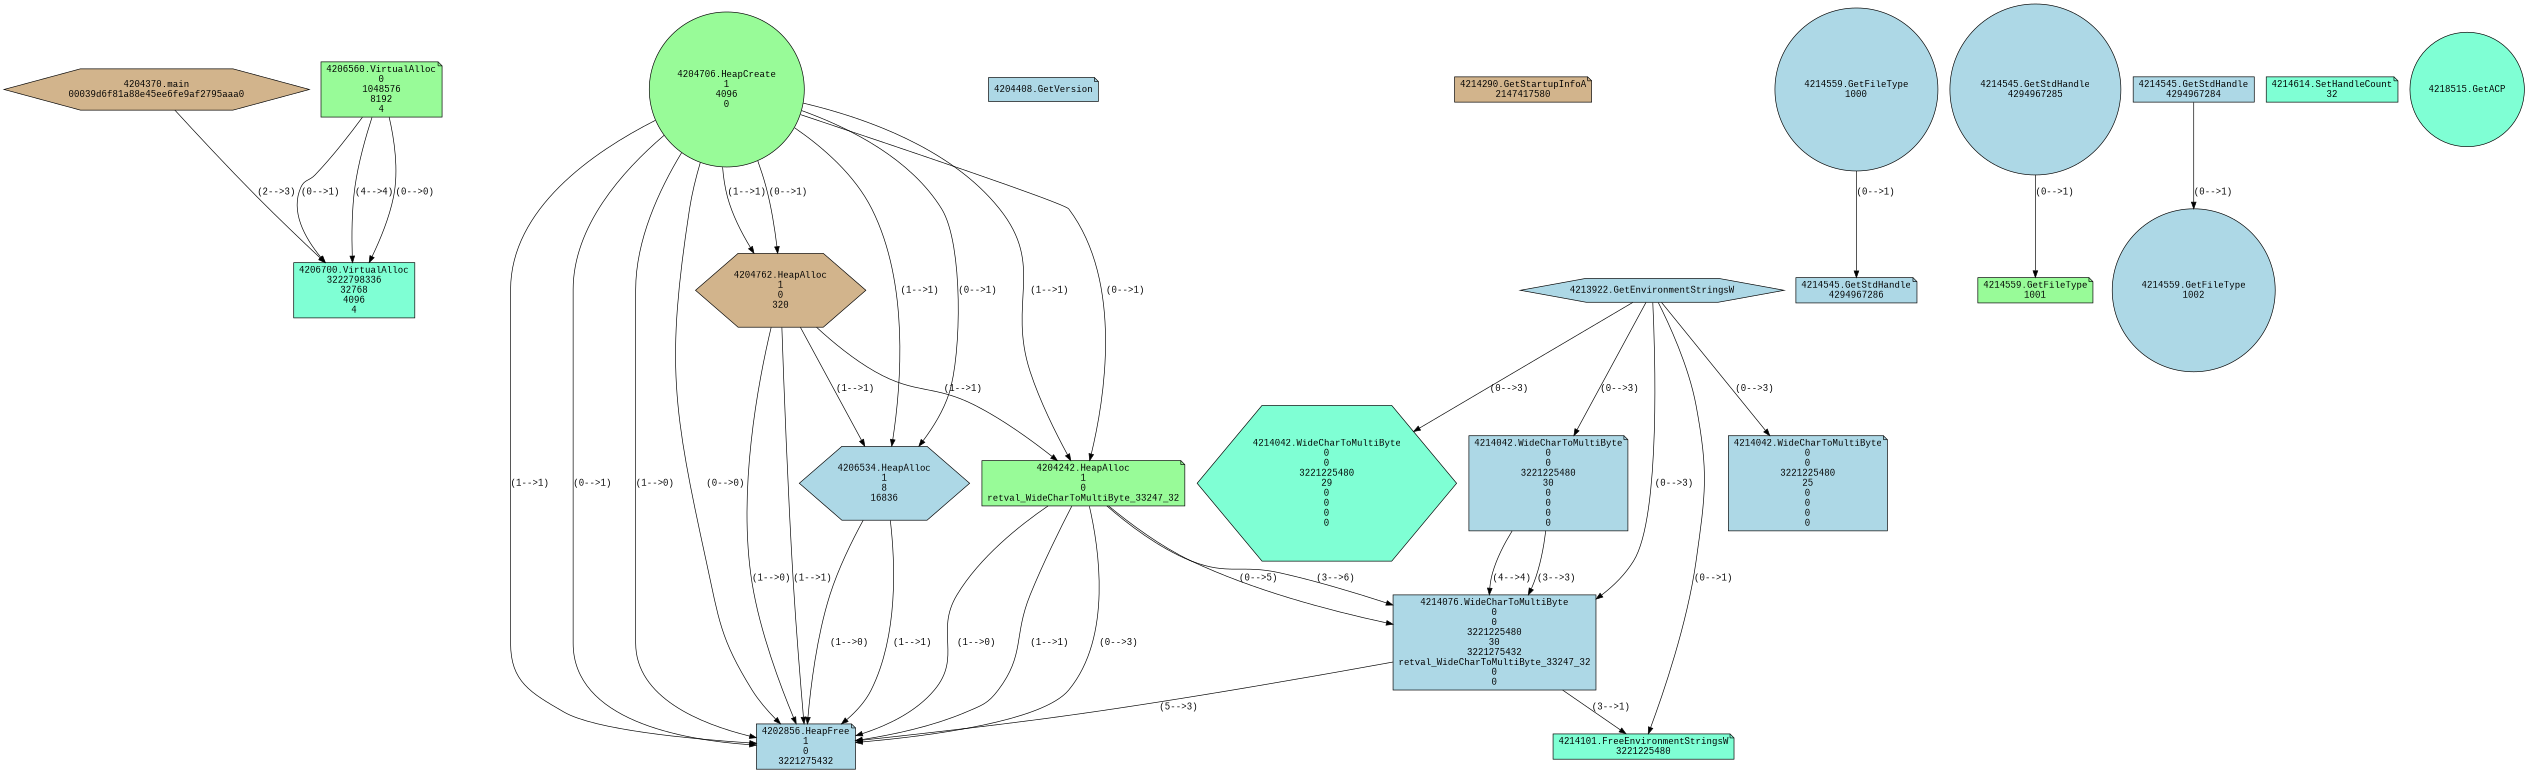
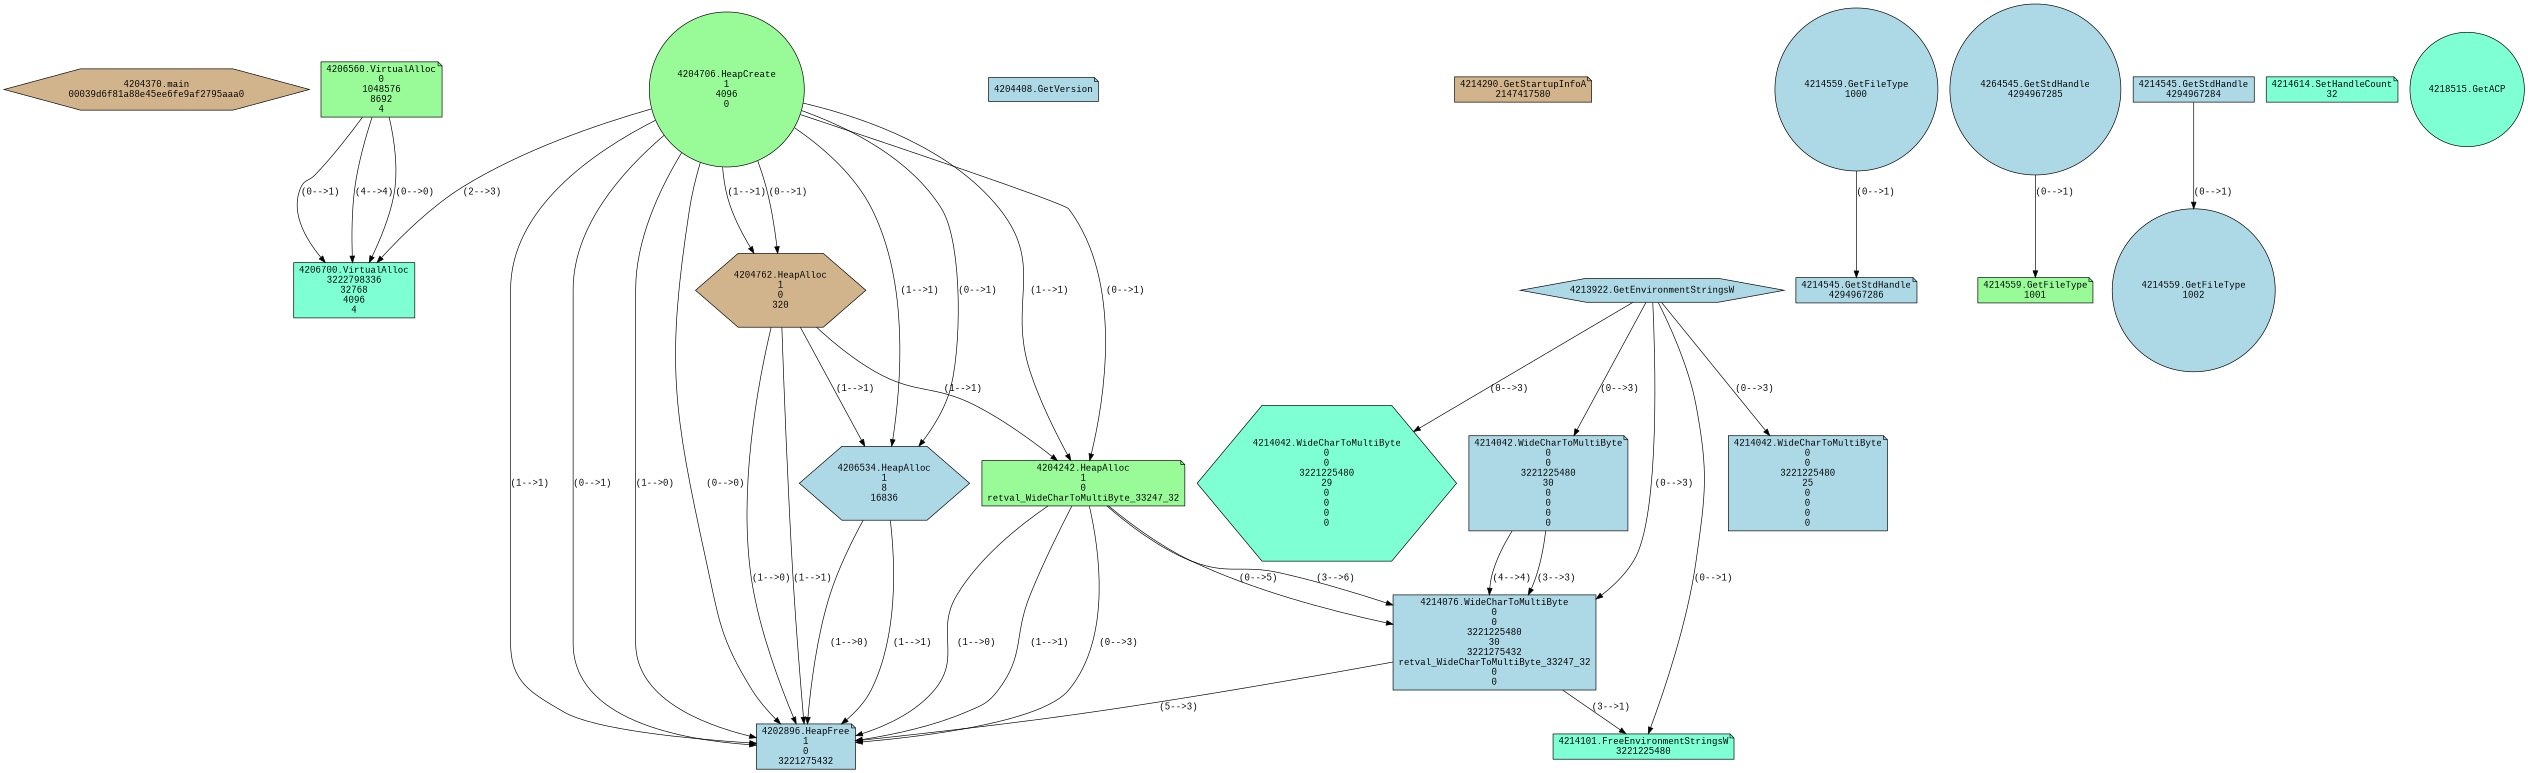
(382, 89) -> (382, 89)
(2035, 89) -> (2035, 89)
(246, 186) -> (505, 164)
(806, 747) -> (806, 747)
